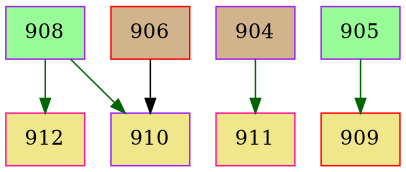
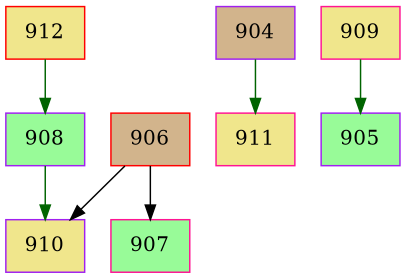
(45, 79) -> (45, 79)
(361, 79) -> (361, 79)
(45, 139) -> (45, 33)
(361, 139) -> (361, 33)
none -> (150, 246)
